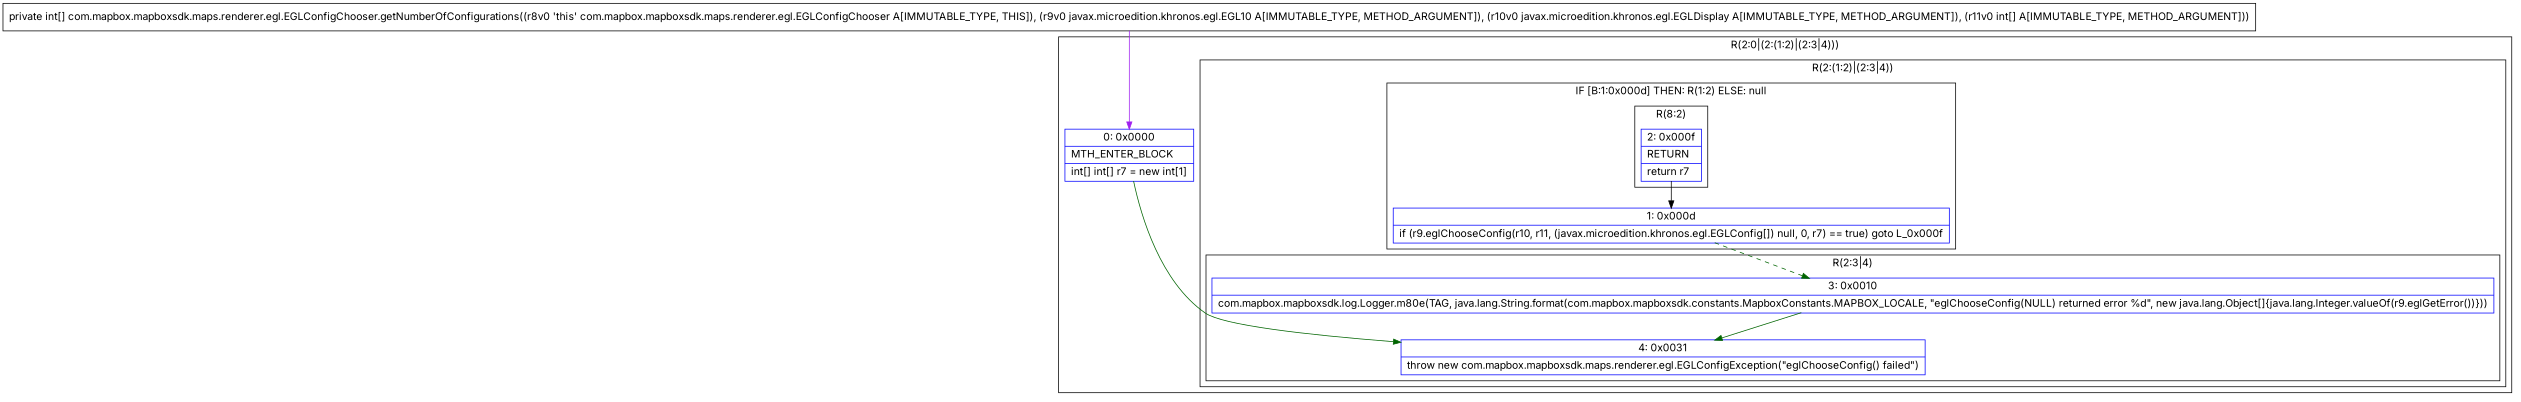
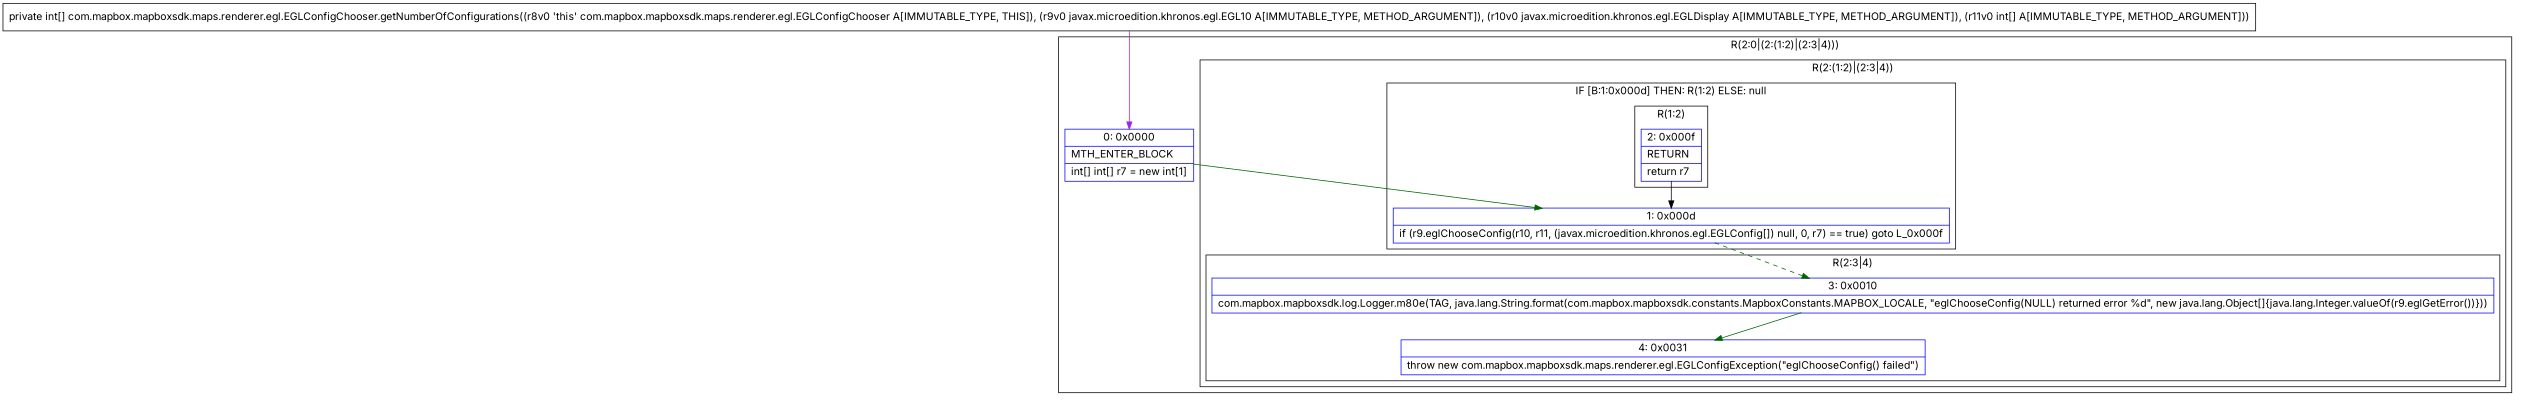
(1671, 115) -> (1671, 115)
(1223, 320) -> (1364, 186)
